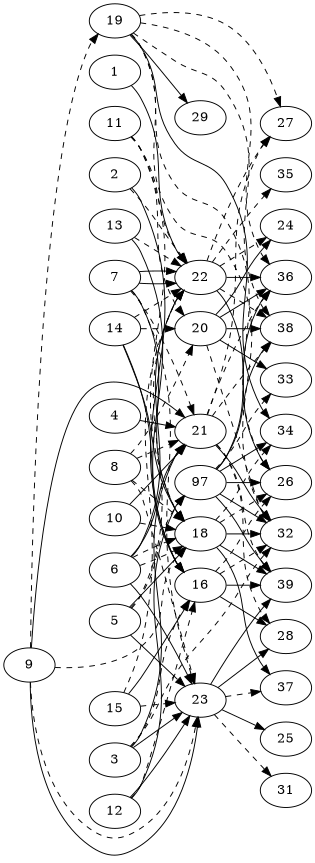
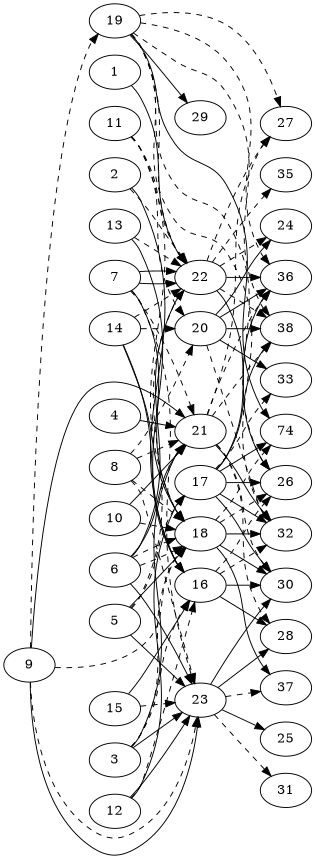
(286, 431) -> (286, 431)
(200, 483) -> (200, 483)
(149, 495) -> (159, 144)
(286, 585) -> (286, 585)
(194, 649) -> (158, 652)
